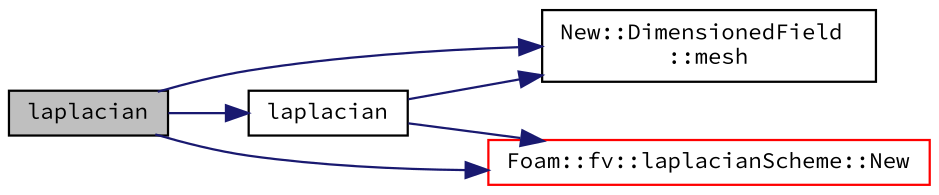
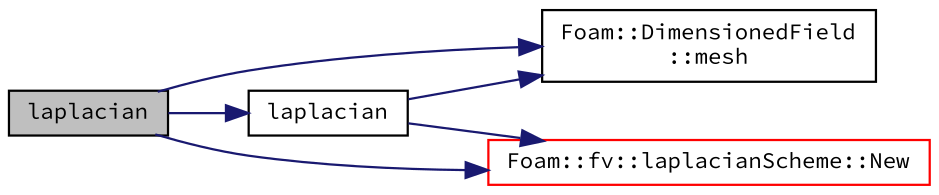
(709, 46) -> (709, 46)
